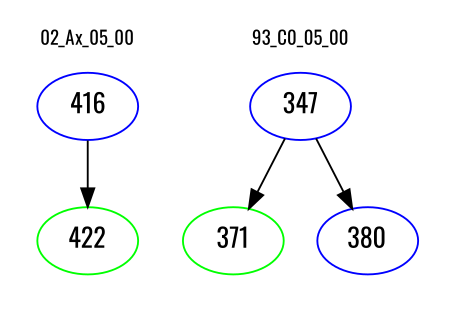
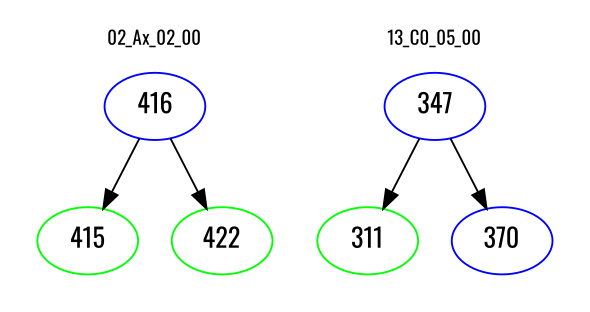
(88, 40) -> (155, 40)
(301, 40) -> (435, 40)
none -> (88, 241)
(233, 241) -> (368, 241)
(368, 241) -> (502, 241)
